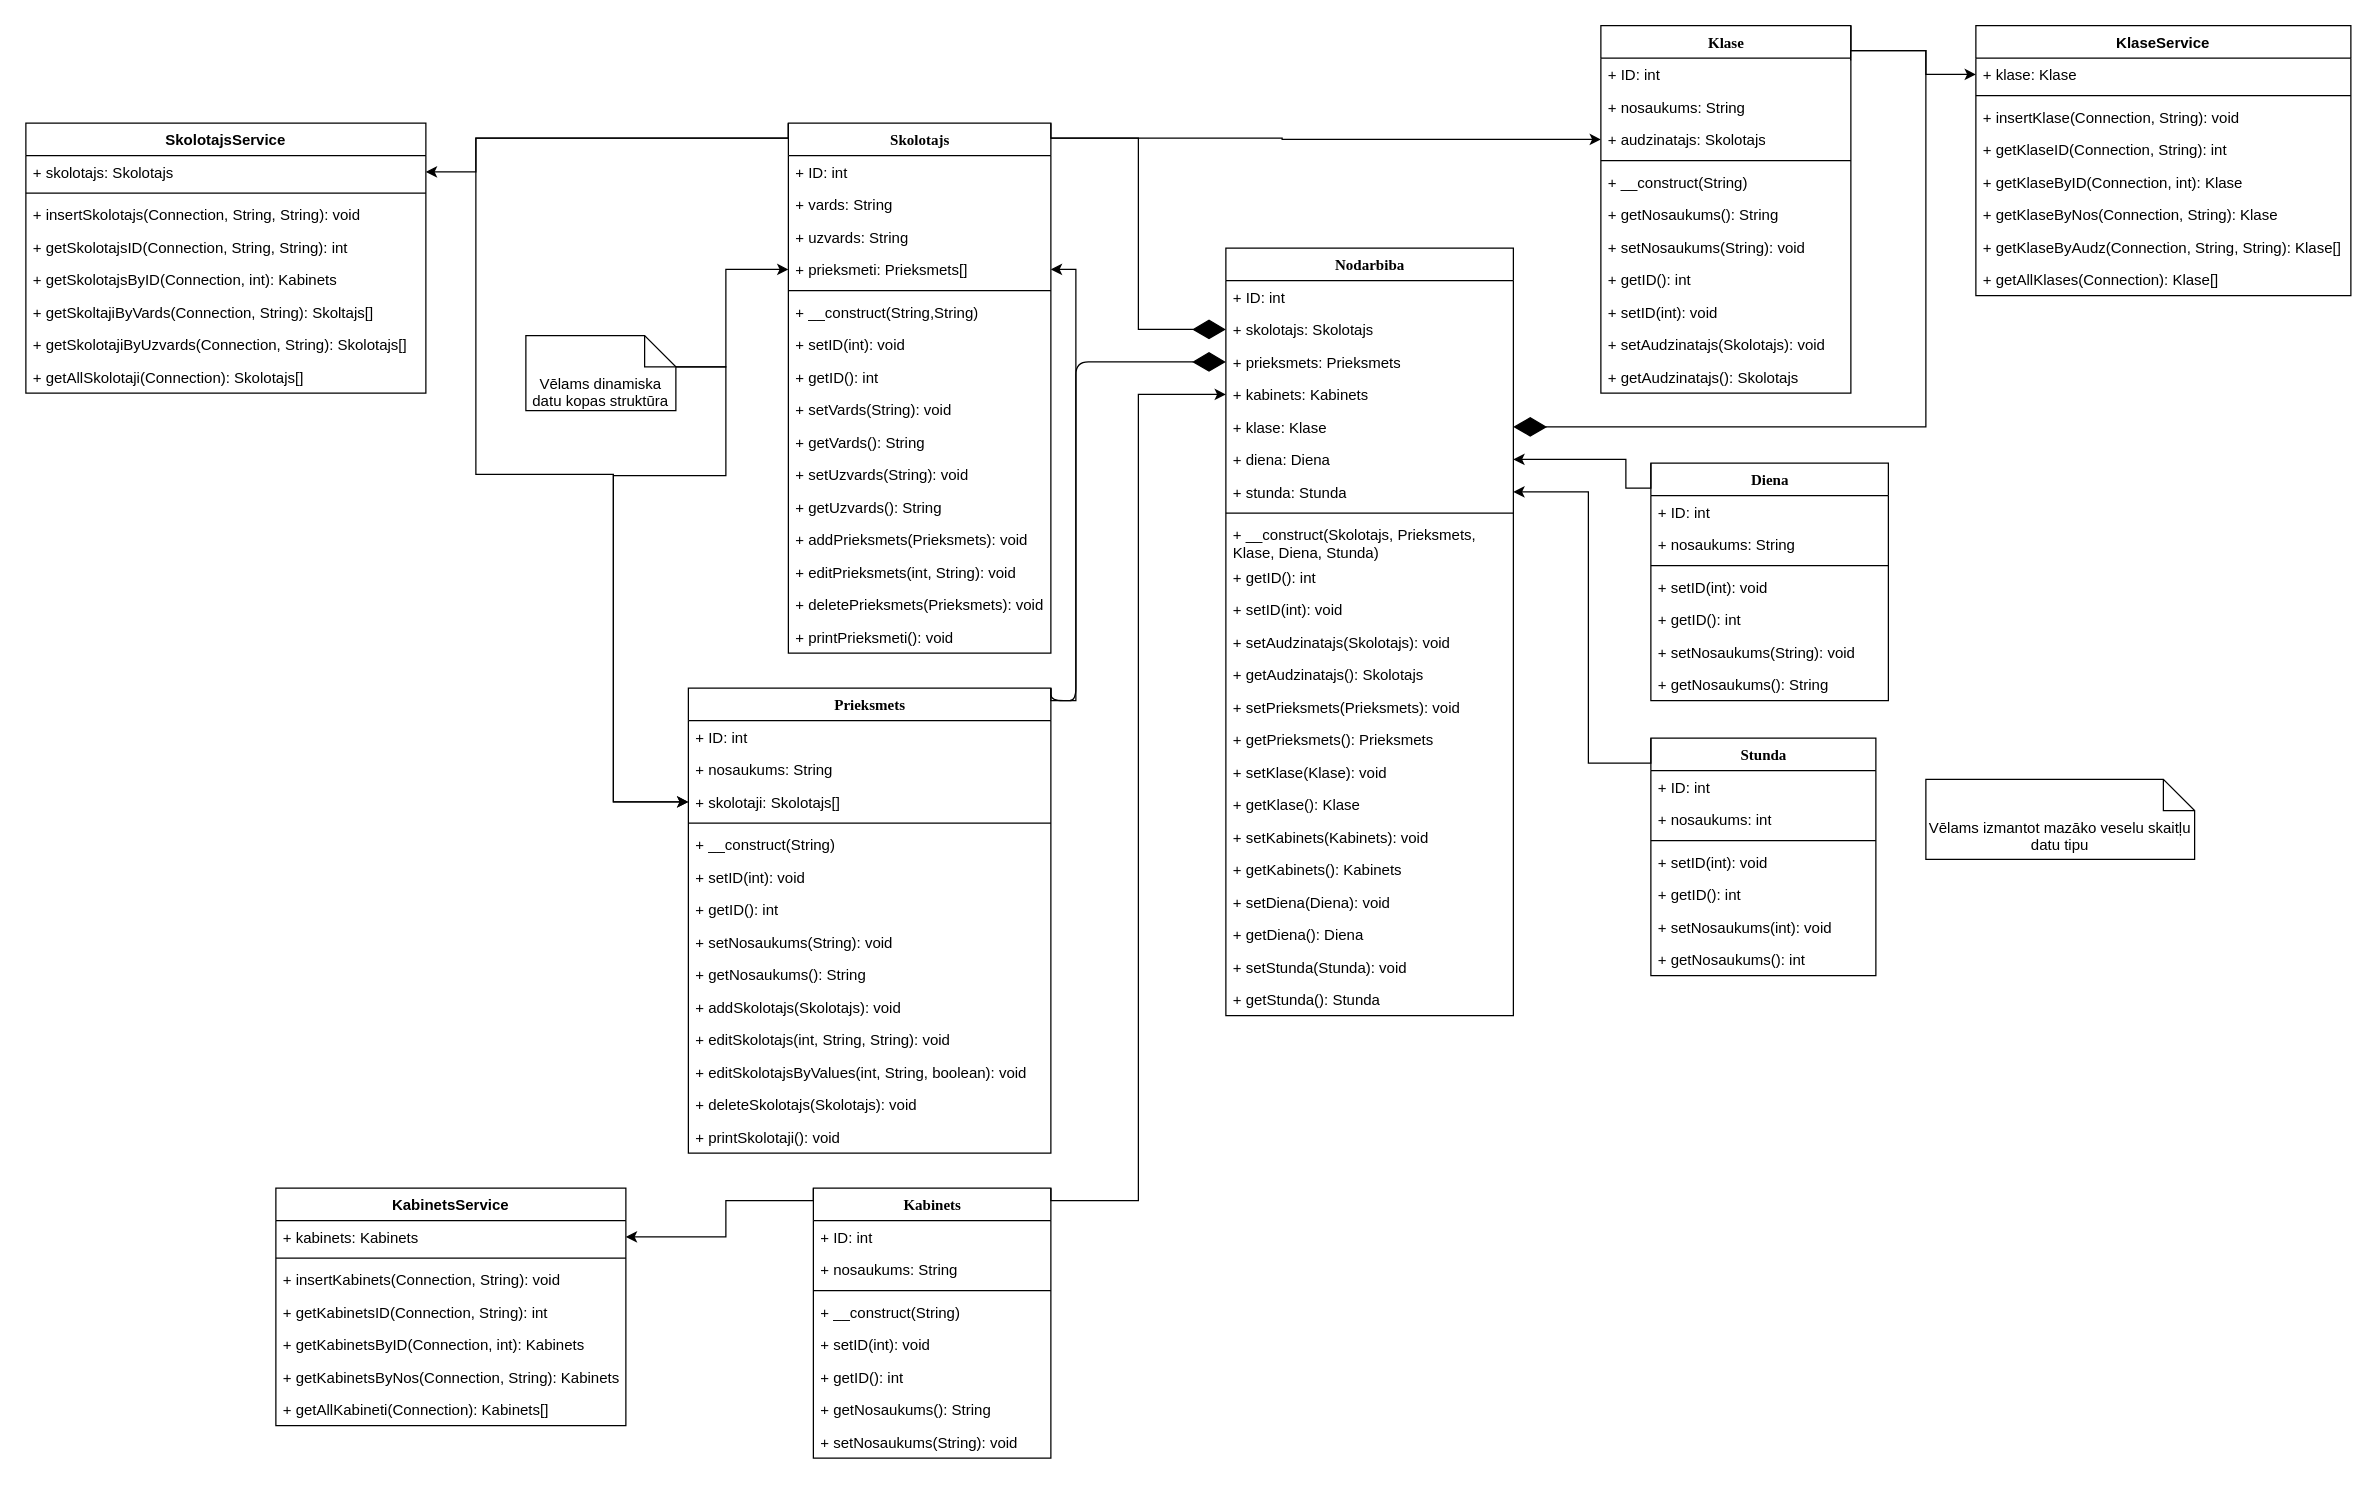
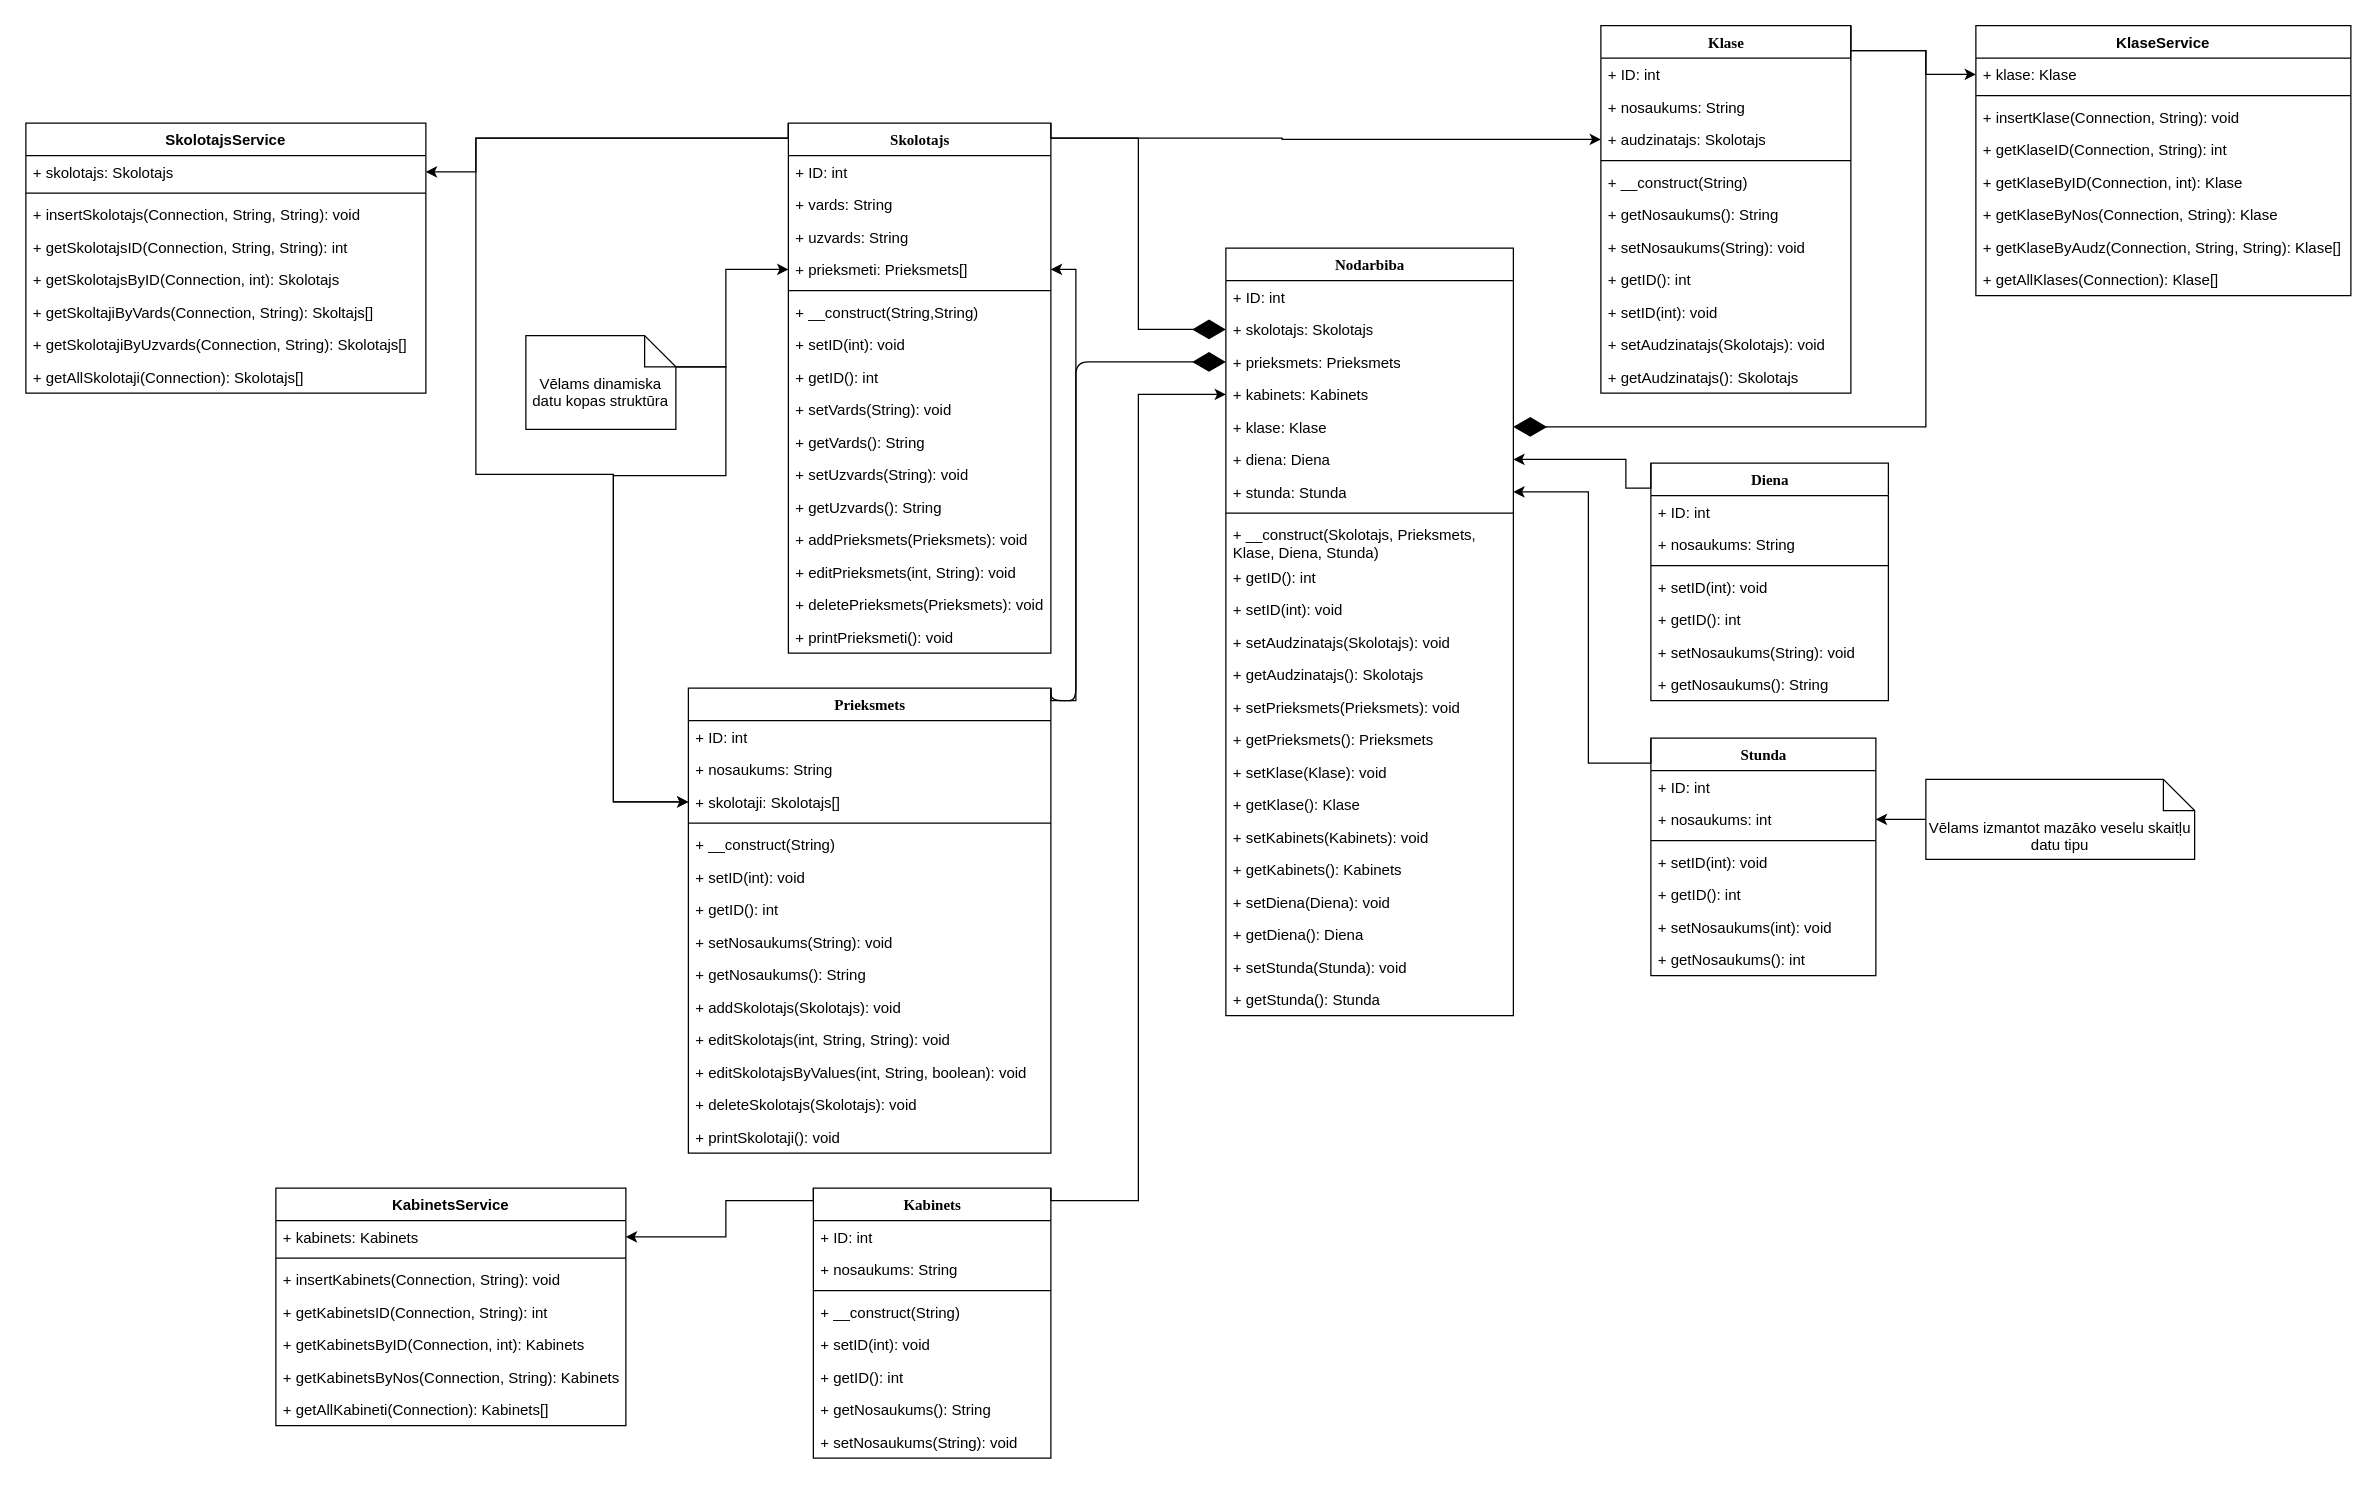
(204, 280) -> (208, 280)
(601, 373) -> (601, 383)
none -> (1905, 819)
